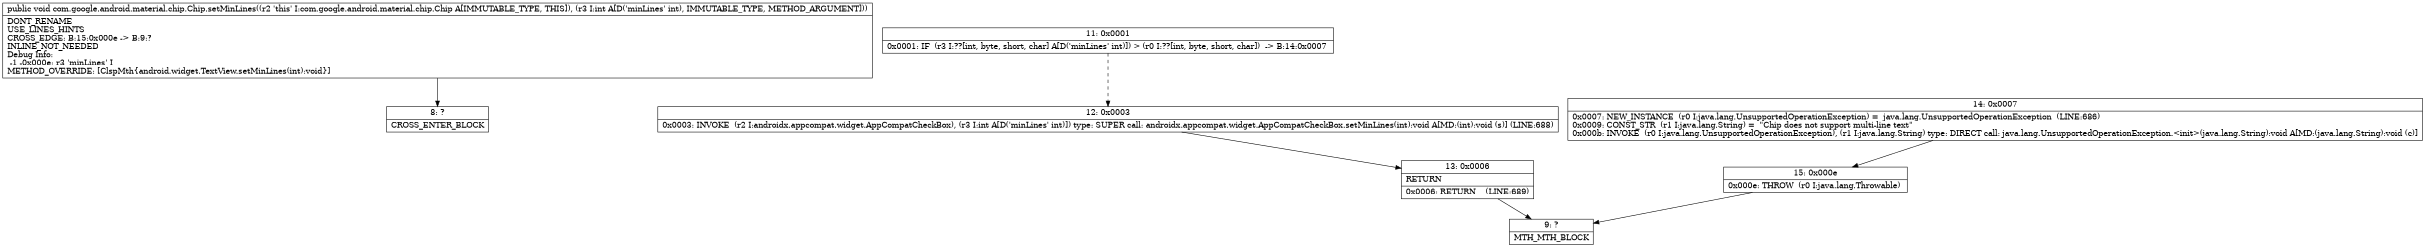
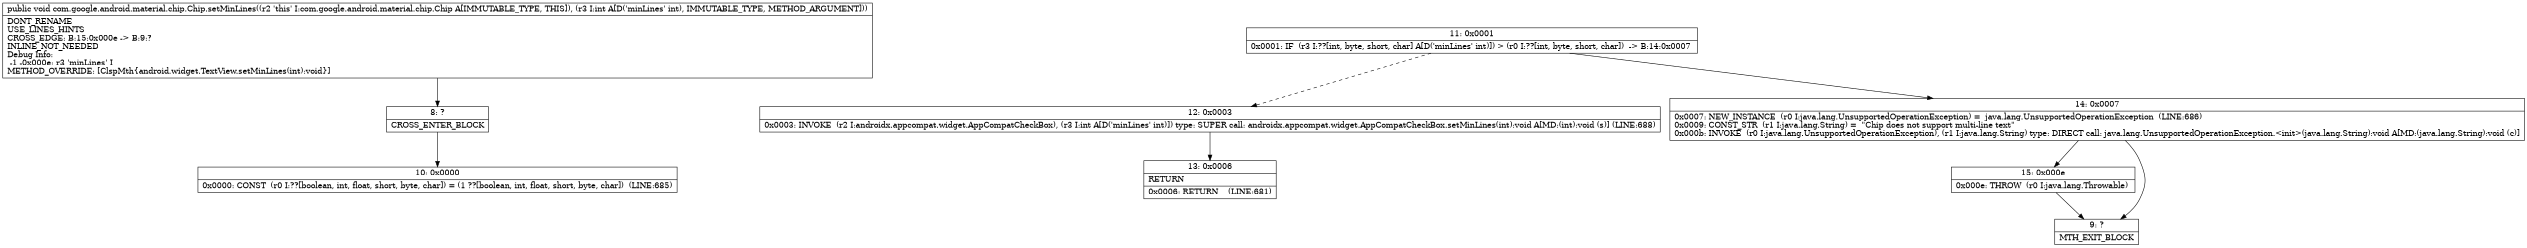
none -> (1749, 75)
none -> (438, 180)
(1468, 192) -> (1210, 192)
(1512, 207) -> (2145, 179)
(1551, 238) -> (2097, 238)
